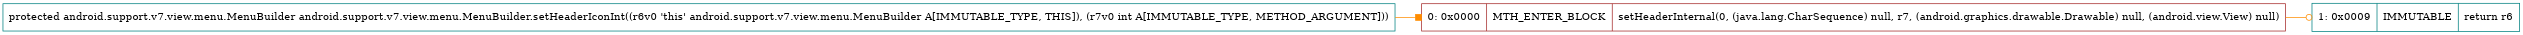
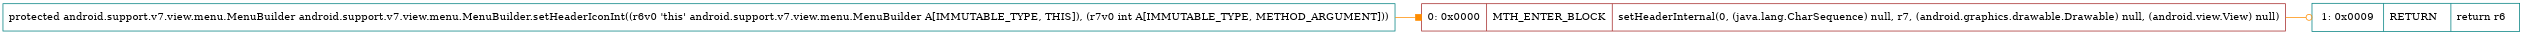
(2418, 17) -> (2414, 17)
